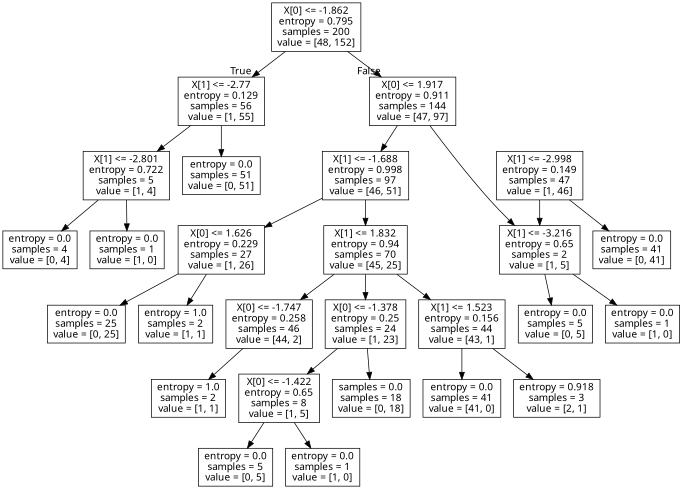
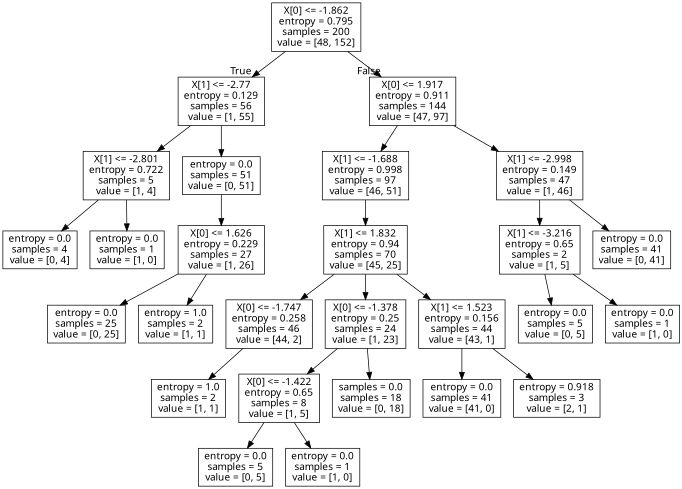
(468, 174) -> (473, 137)
(297, 211) -> (221, 207)
